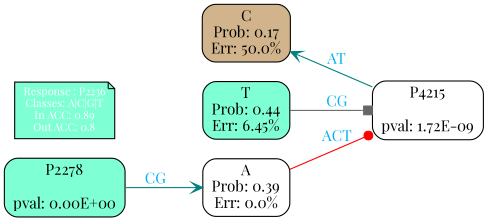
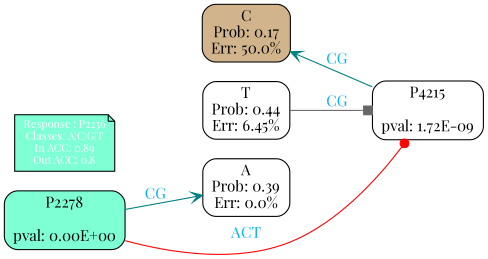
(337, 60) -> (337, 60)
(246, 110) -> (246, 110)
(327, 153) -> (281, 245)
